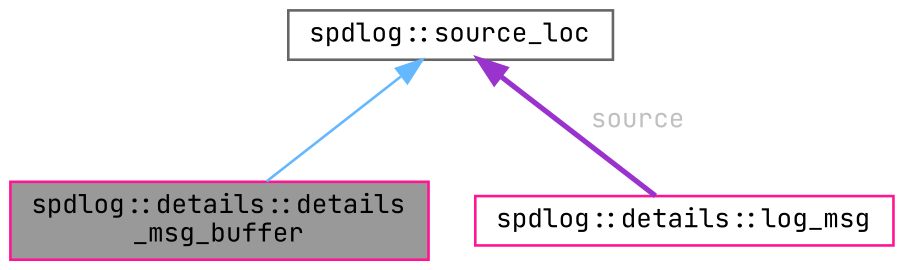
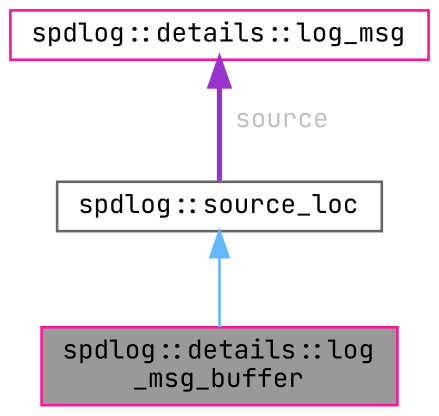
(578, 136) -> (219, 134)
(219, 221) -> (219, 366)
